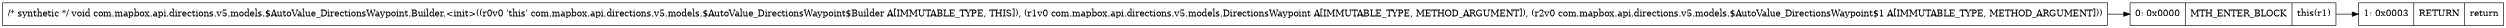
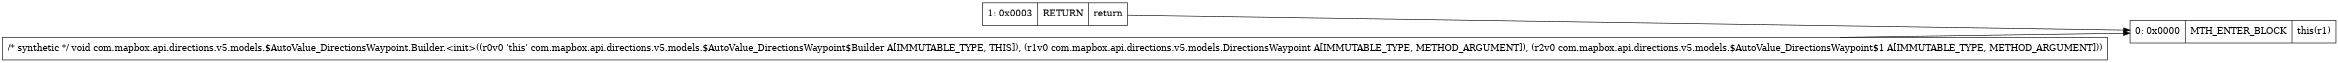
(2344, 14) -> (1626, 23)
